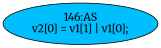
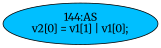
(80, 24) -> (80, 24)
